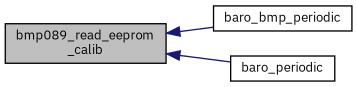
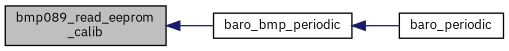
(205, 59) -> (382, 26)
